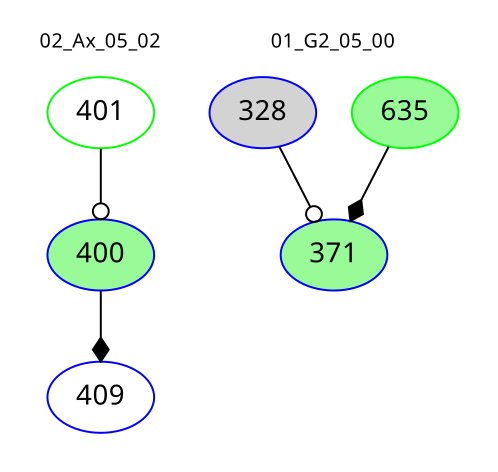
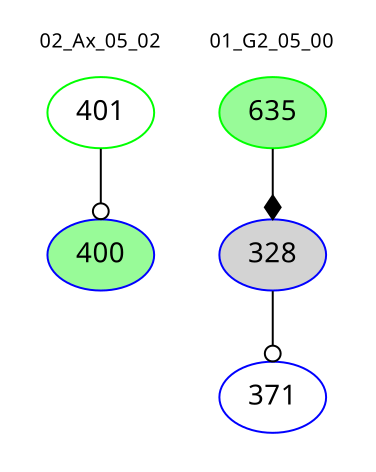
(375, 173) -> (273, 172)
(334, 255) -> (273, 397)
(101, 397) -> none
